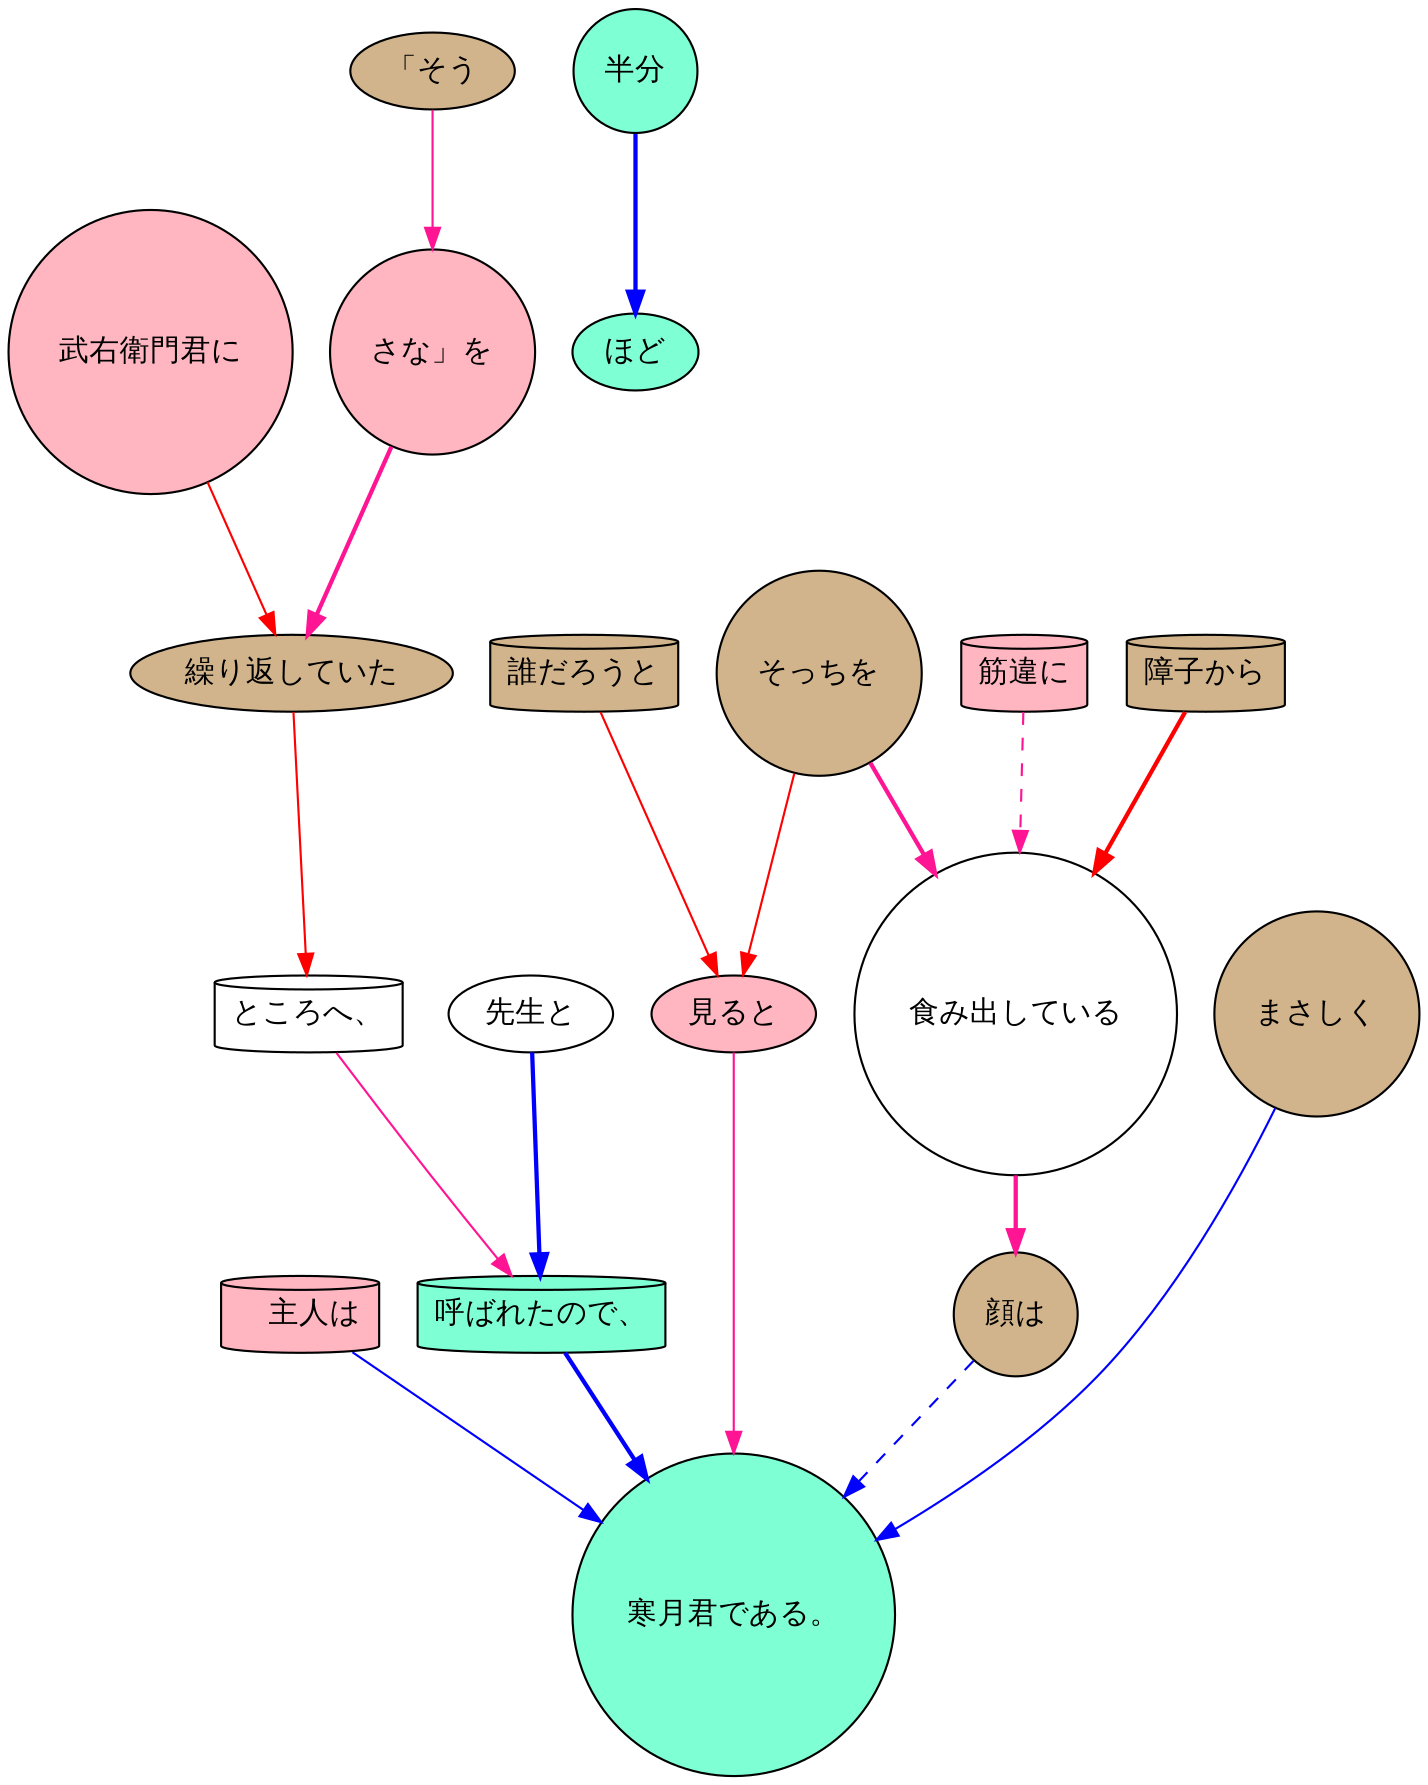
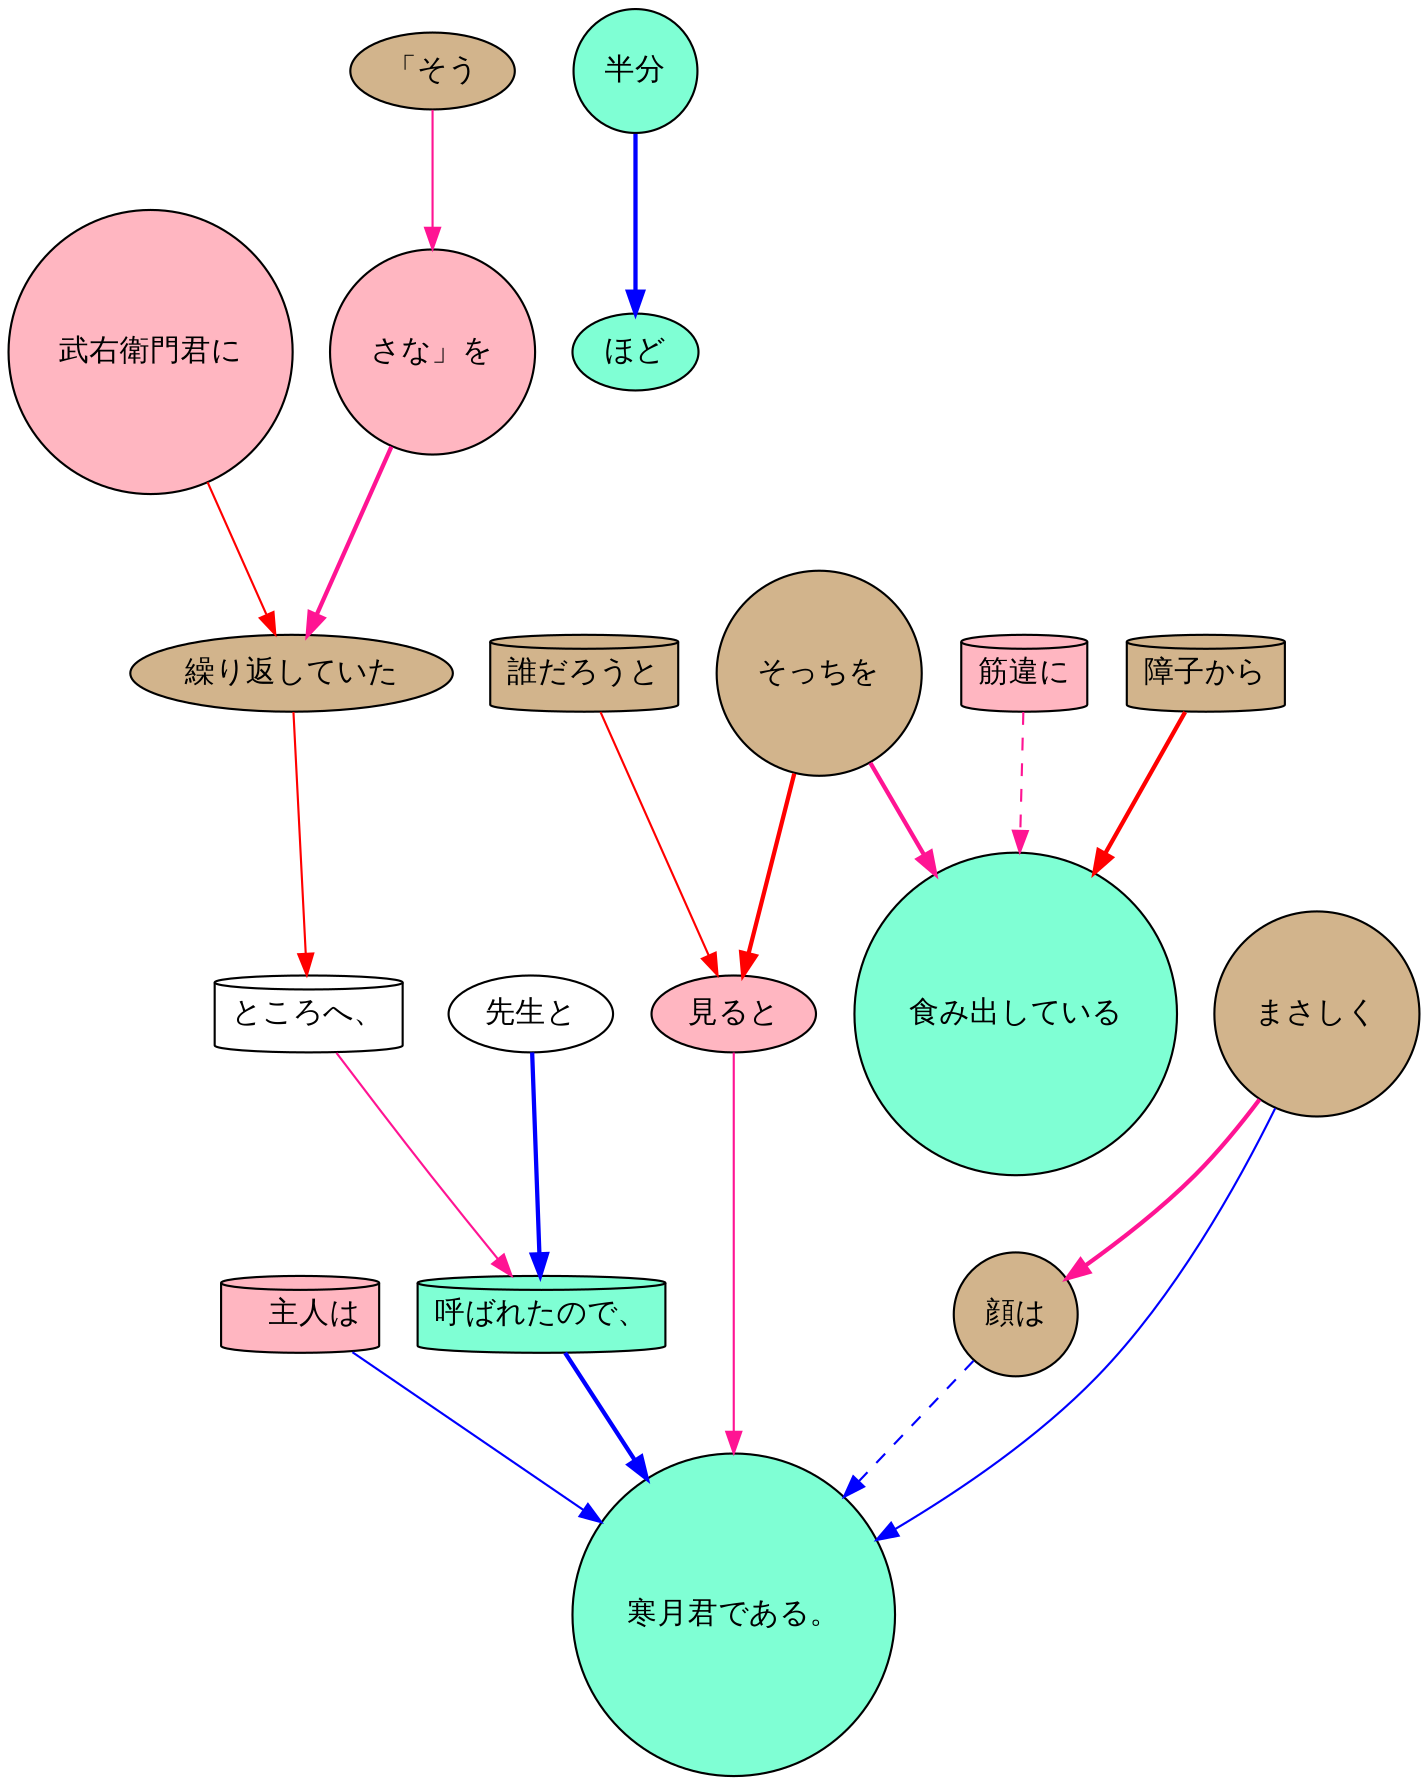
(771, 864) -> (771, 864)
(1016, 1014) -> (1016, 1014)
(1016, 1203) -> (1179, 1190)
